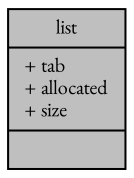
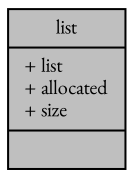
(46, 66) -> (44, 66)
